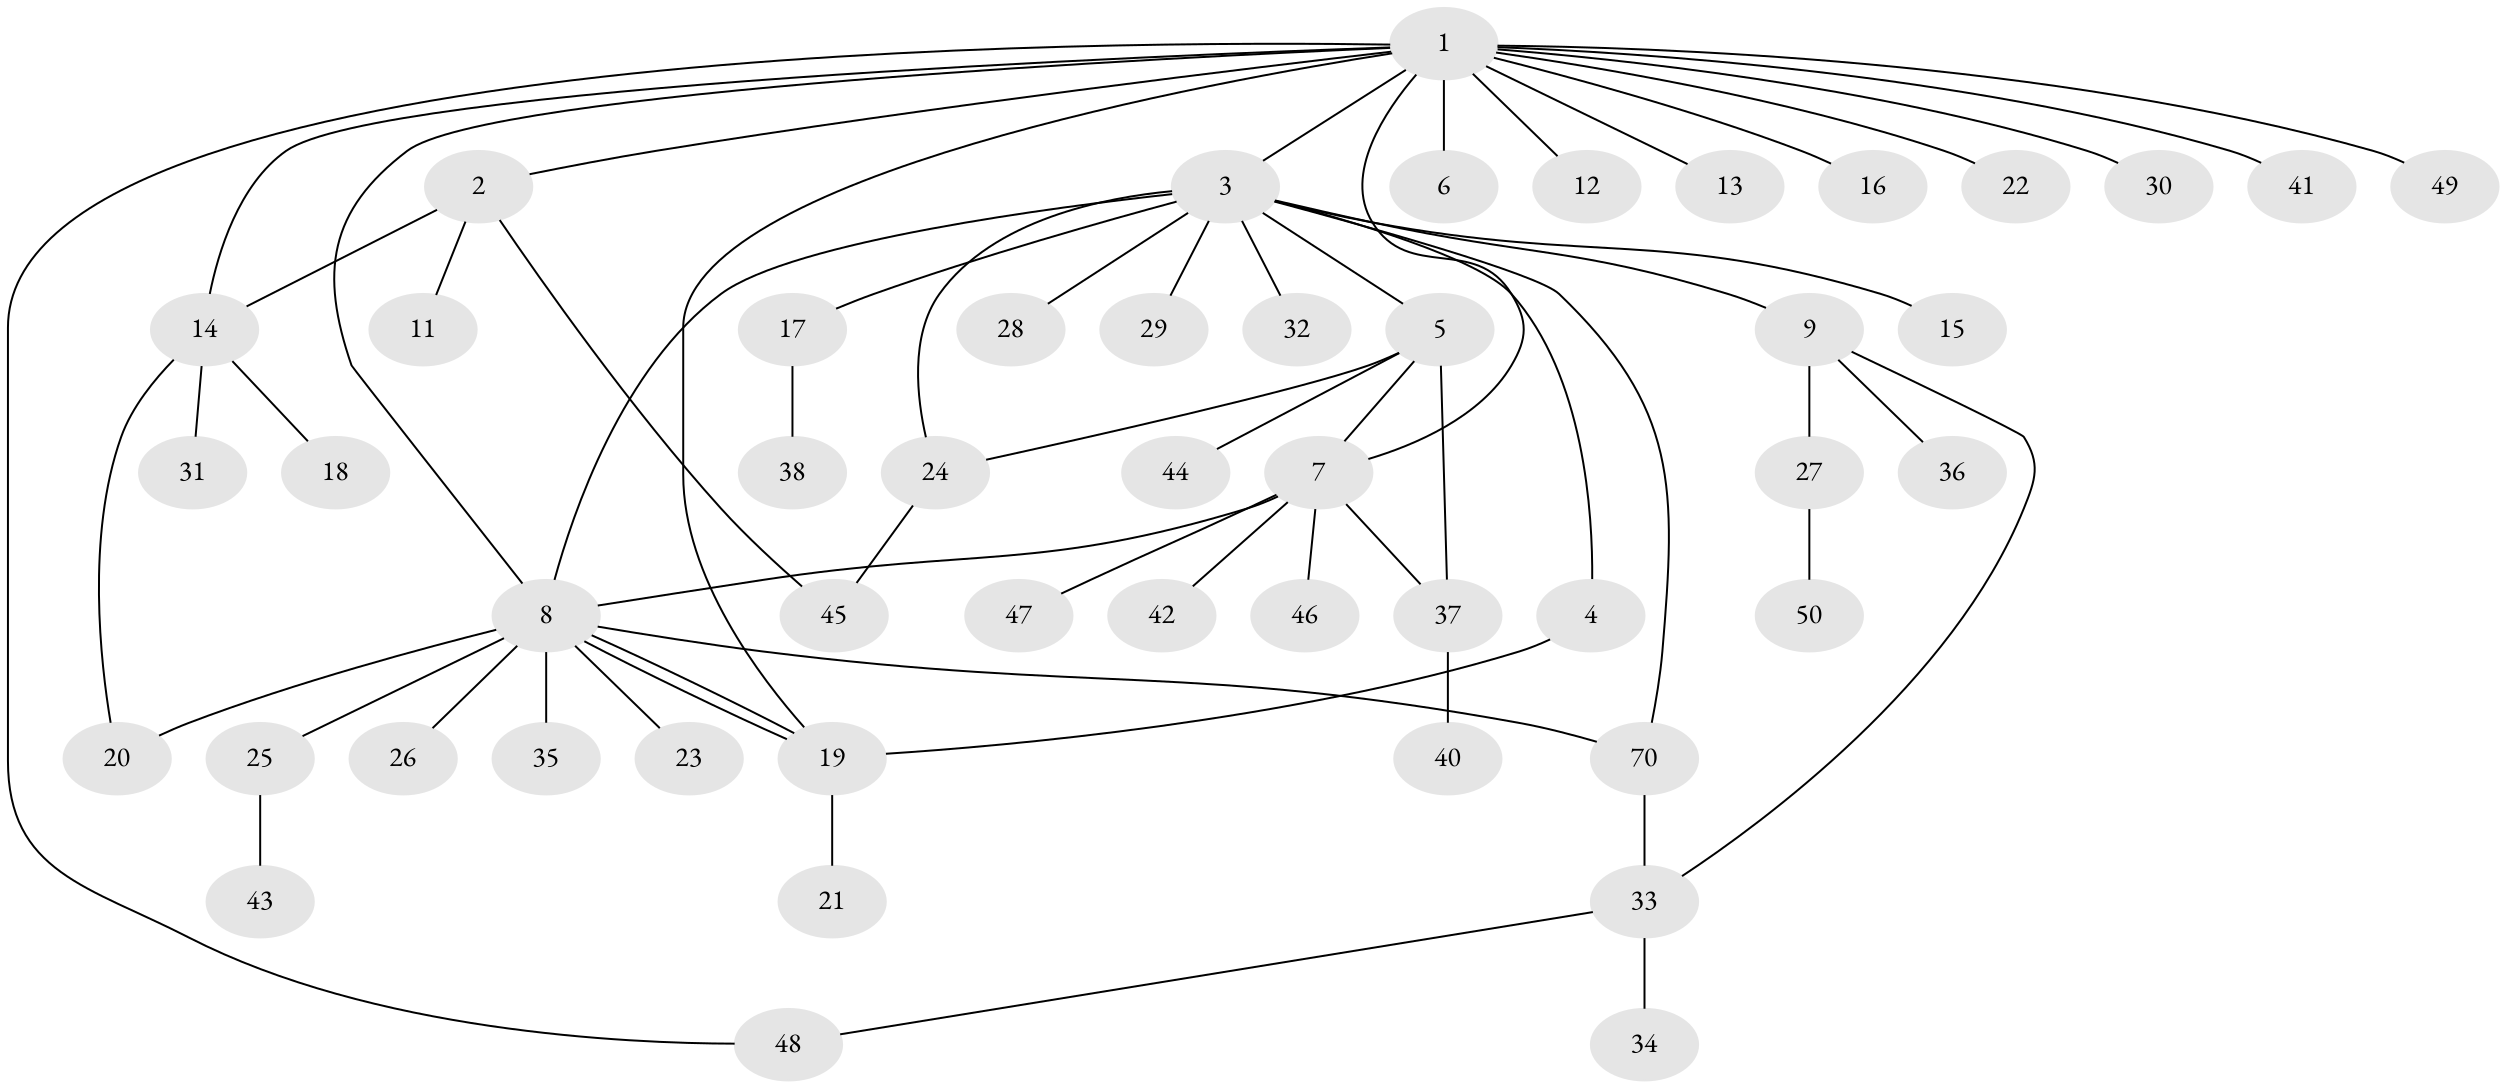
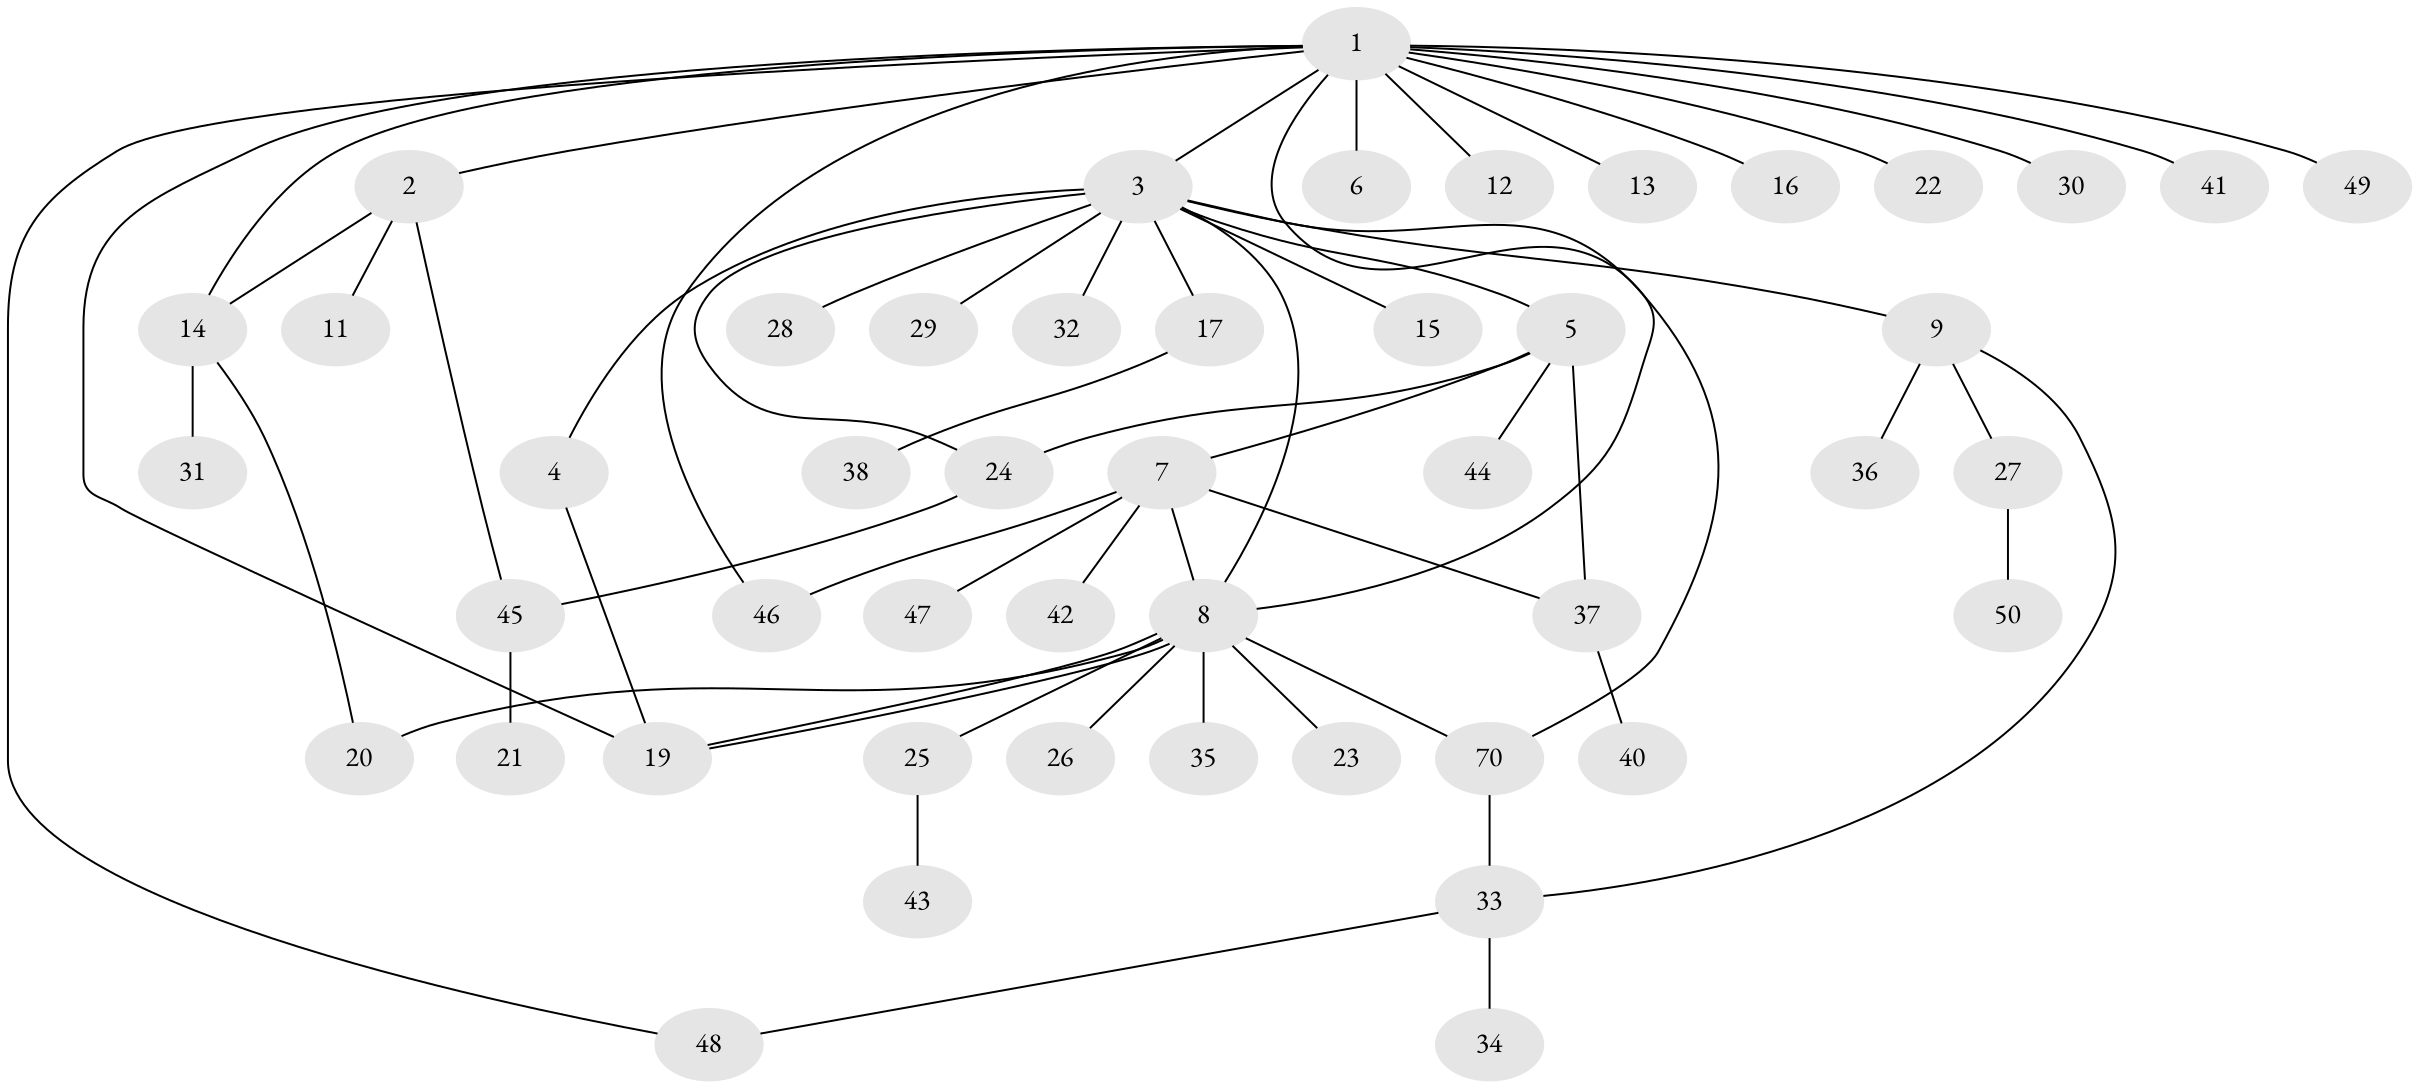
(1522, 340) -> (823, 169)
(336, 473) -> none
(832, 830) -> (510, 677)
